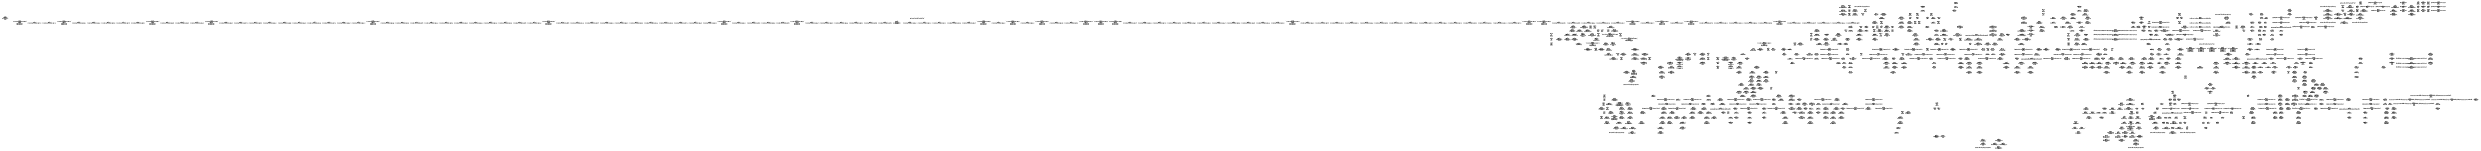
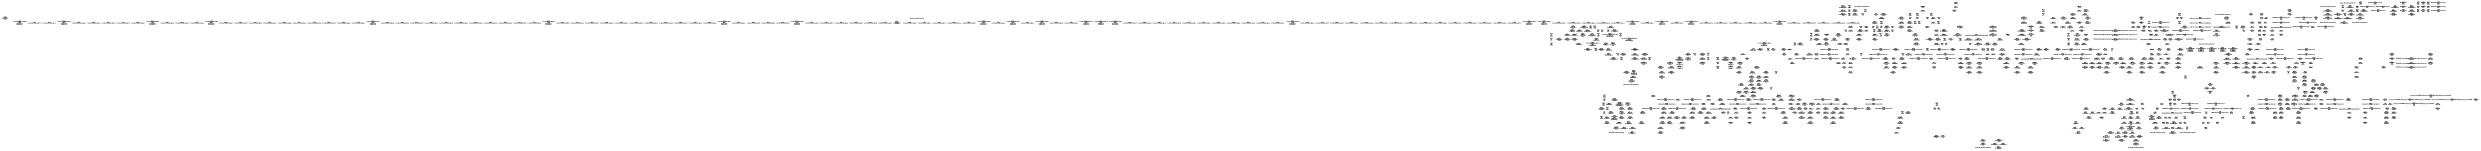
(2002, 35) -> none
none -> (2007, 59)
none -> (2267, 72)
